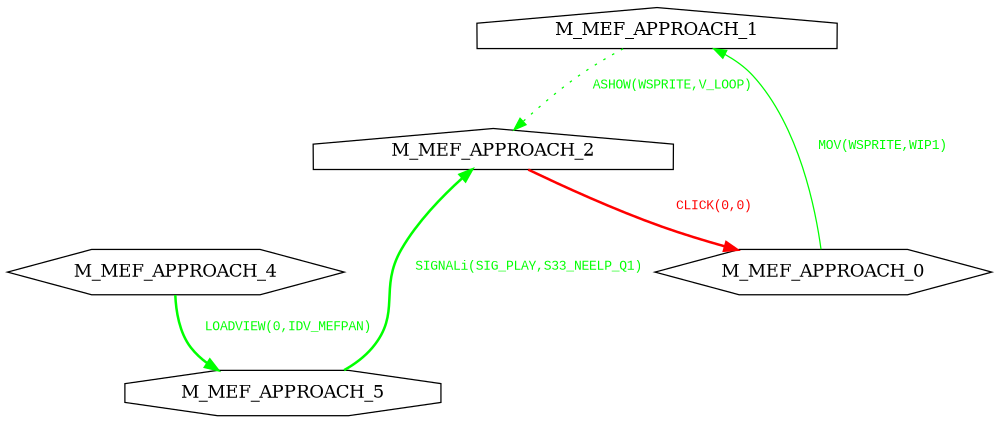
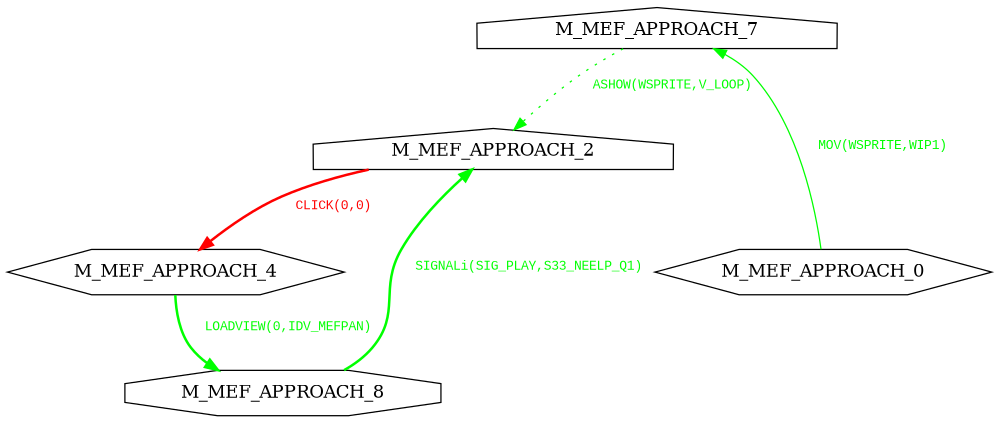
(657, 30) -> (657, 30)
(625, 213) -> (285, 195)
(283, 393) -> (283, 393)
